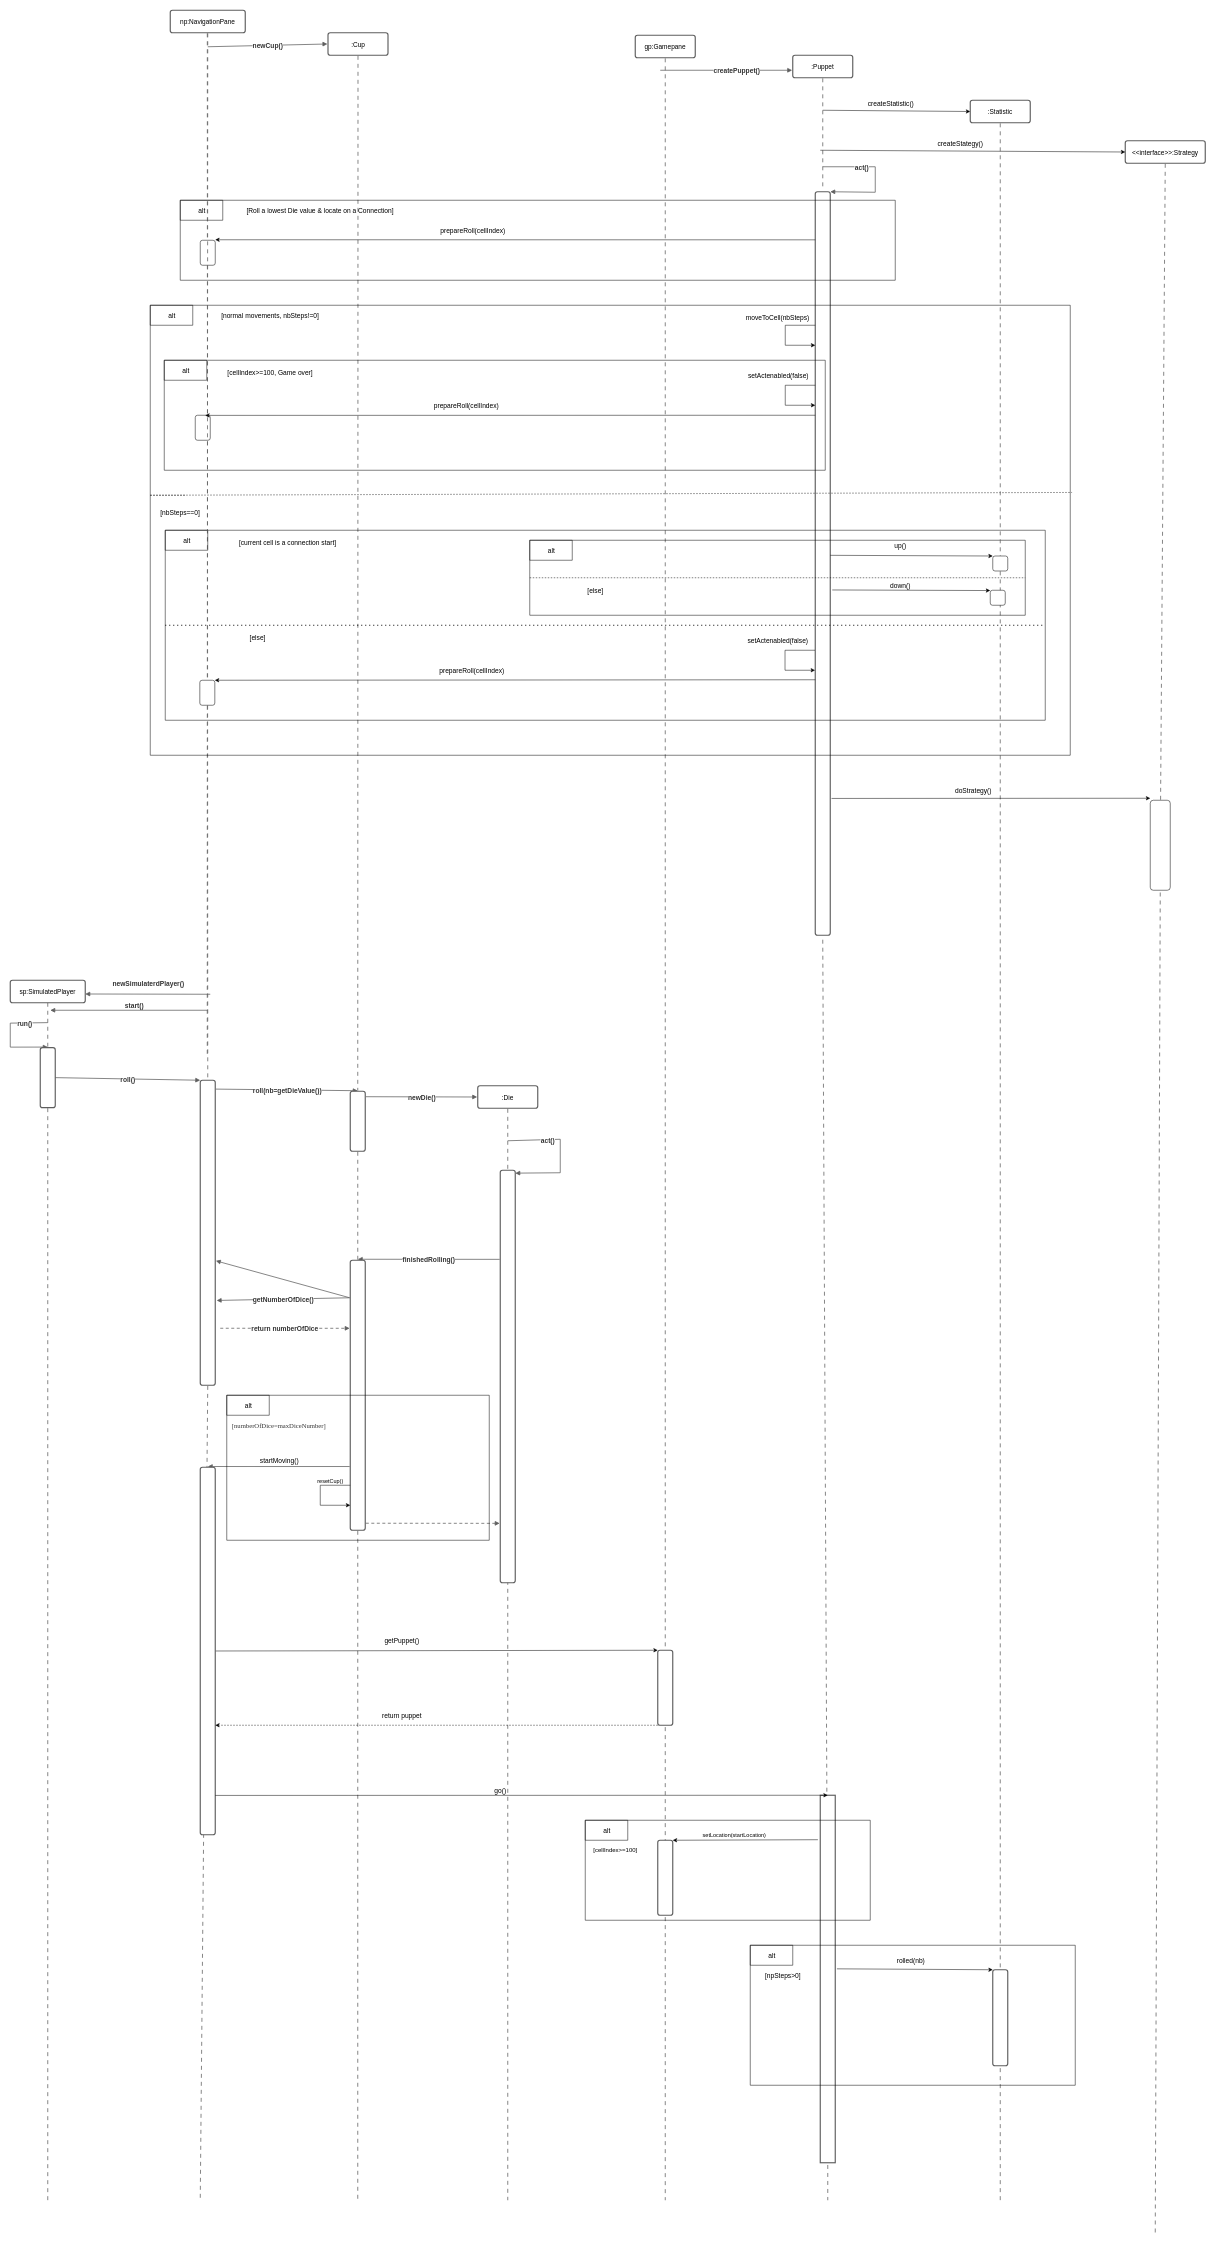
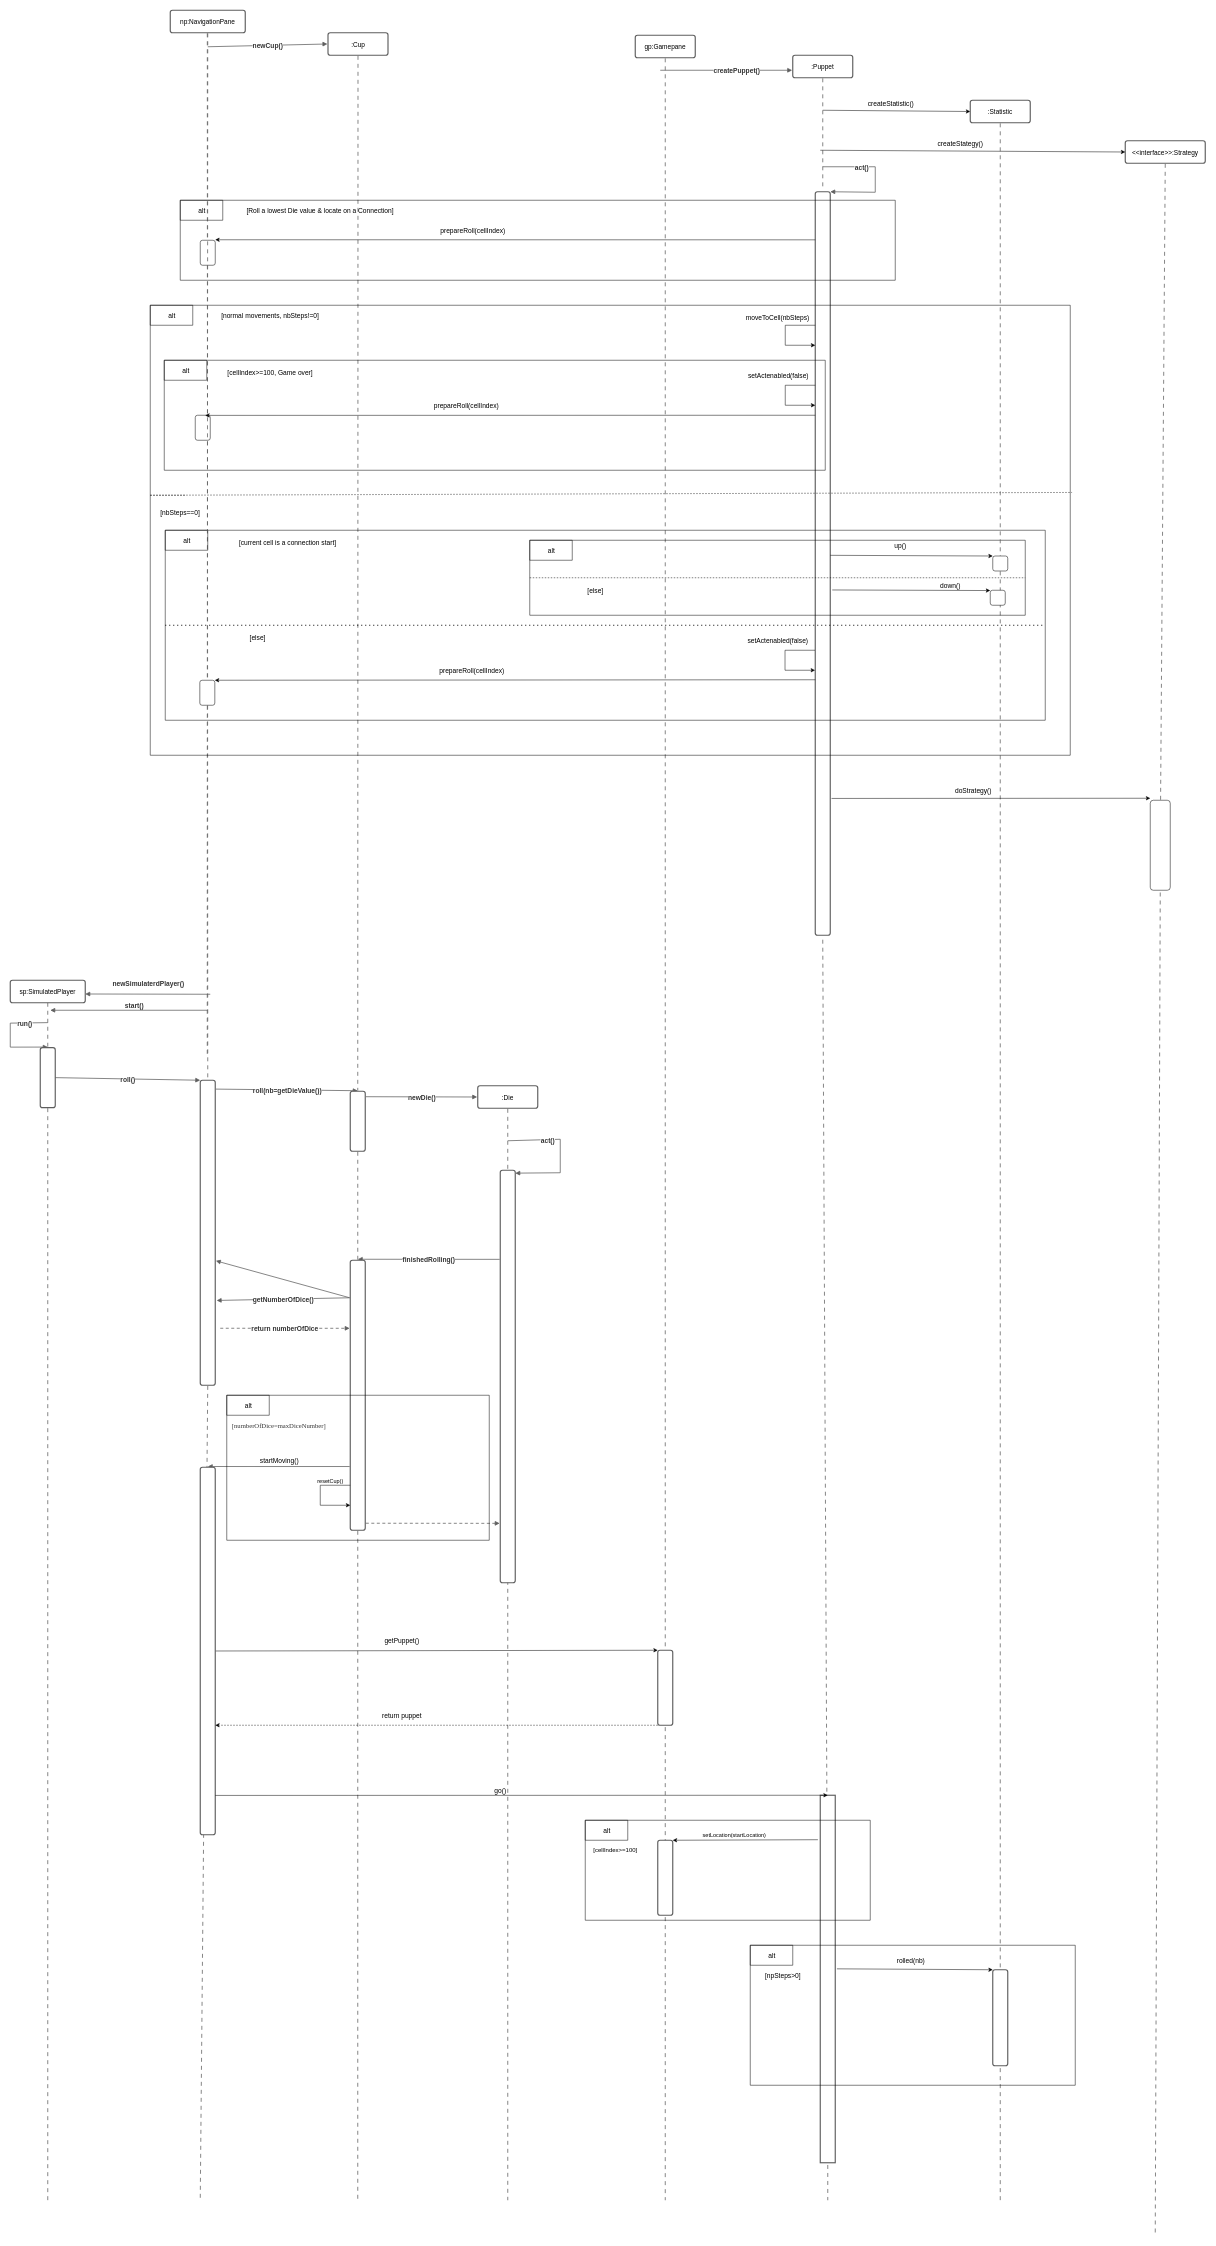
(900, 585) -> (950, 585)
